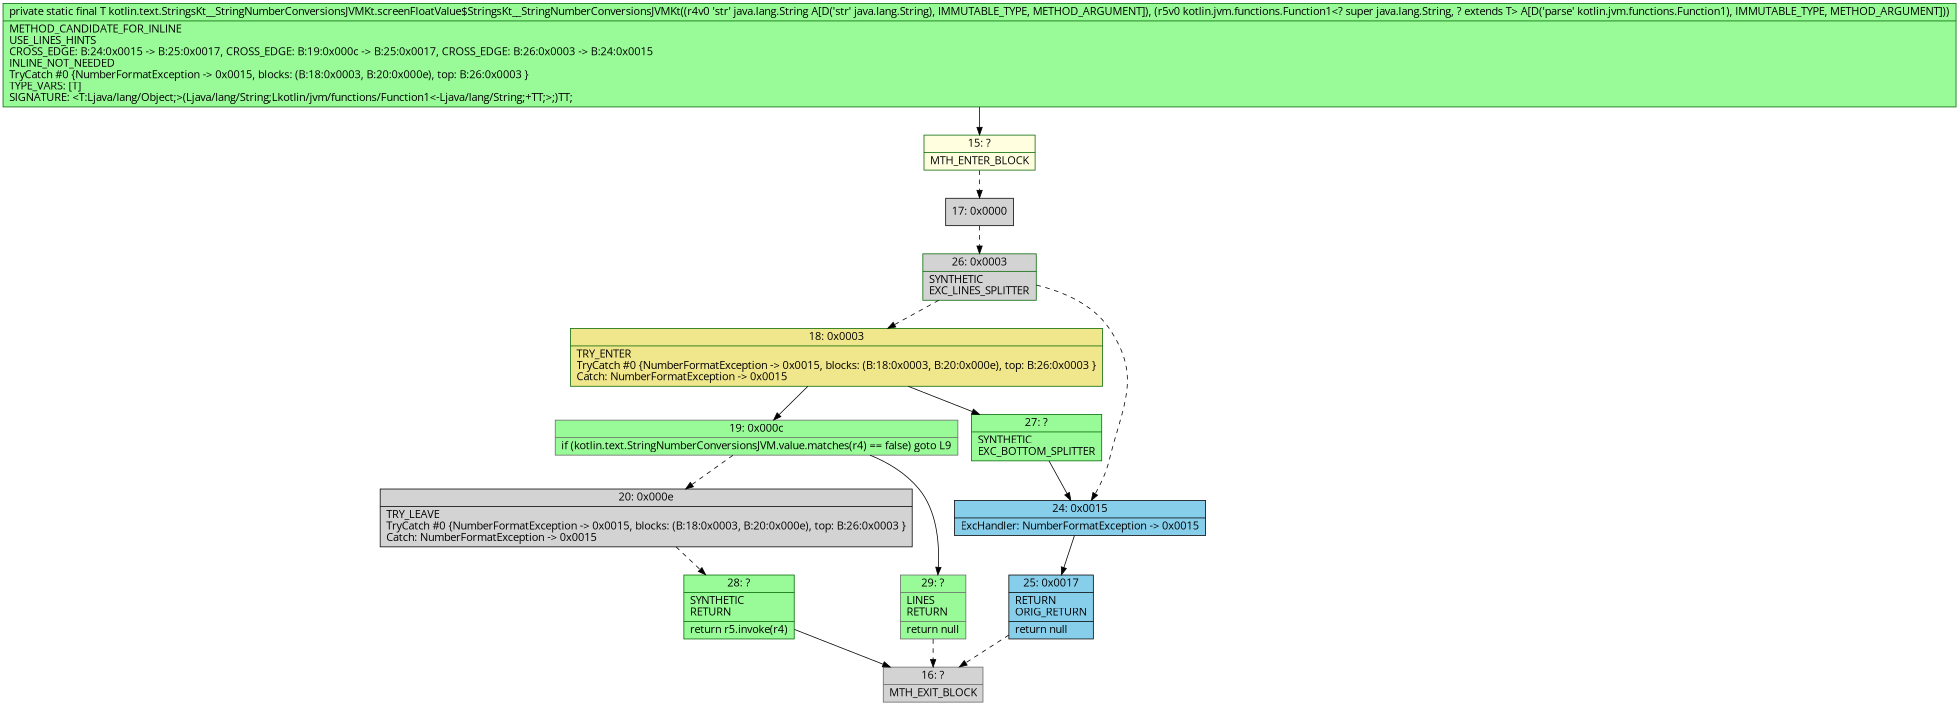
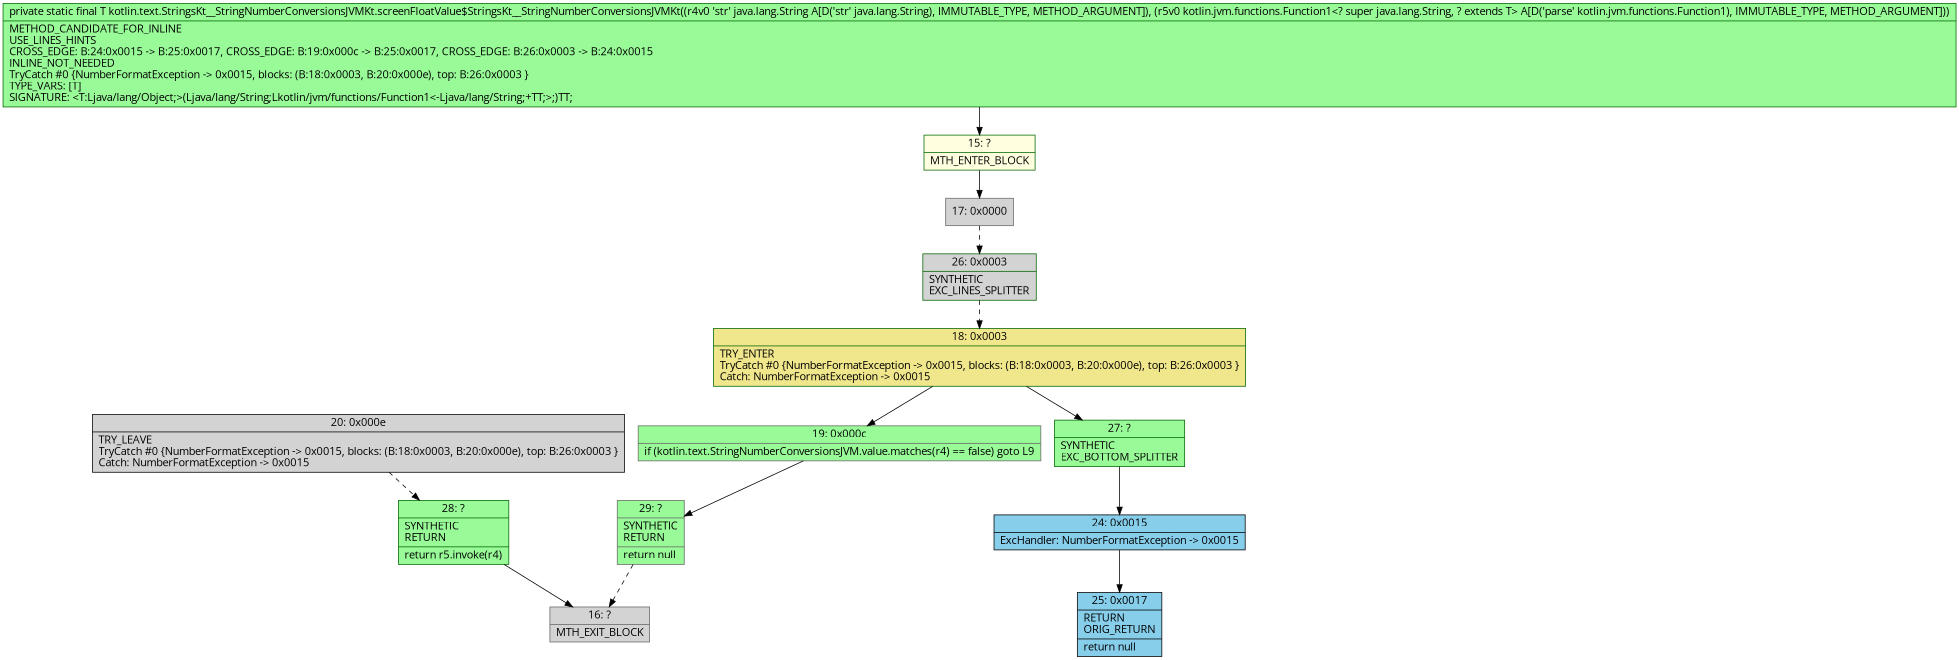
(980, 180) -> (980, 180)
(980, 212) -> (980, 212)
(1126, 369) -> none
(712, 470) -> none
(921, 601) -> (651, 526)
(987, 649) -> none
